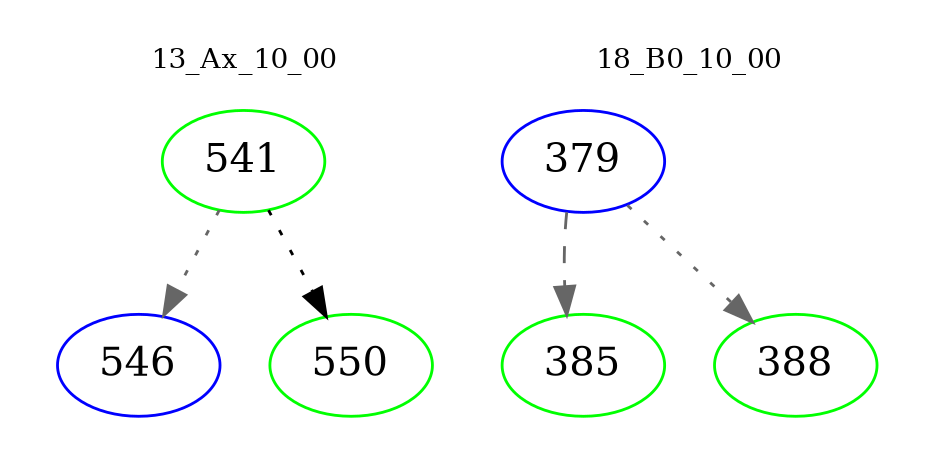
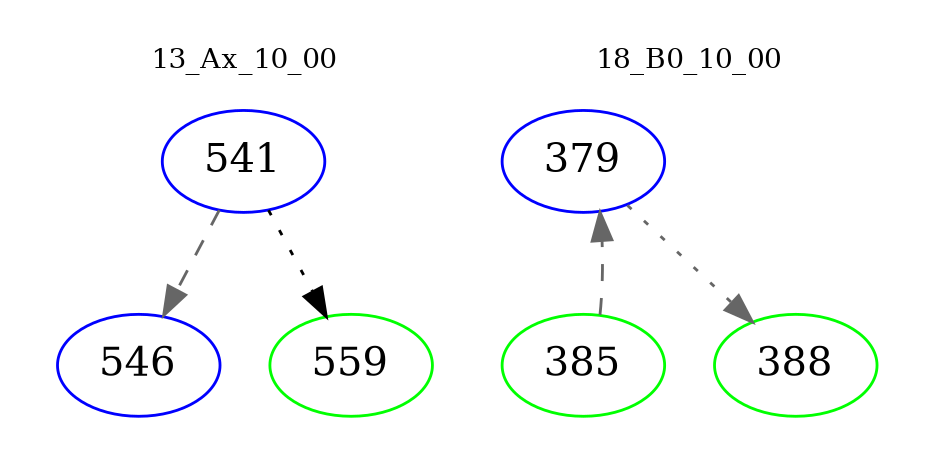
(244, 161) -> (244, 161)
(564, 249) -> (602, 278)
(198, 250) -> (198, 250)
(351, 365) -> (351, 365)
